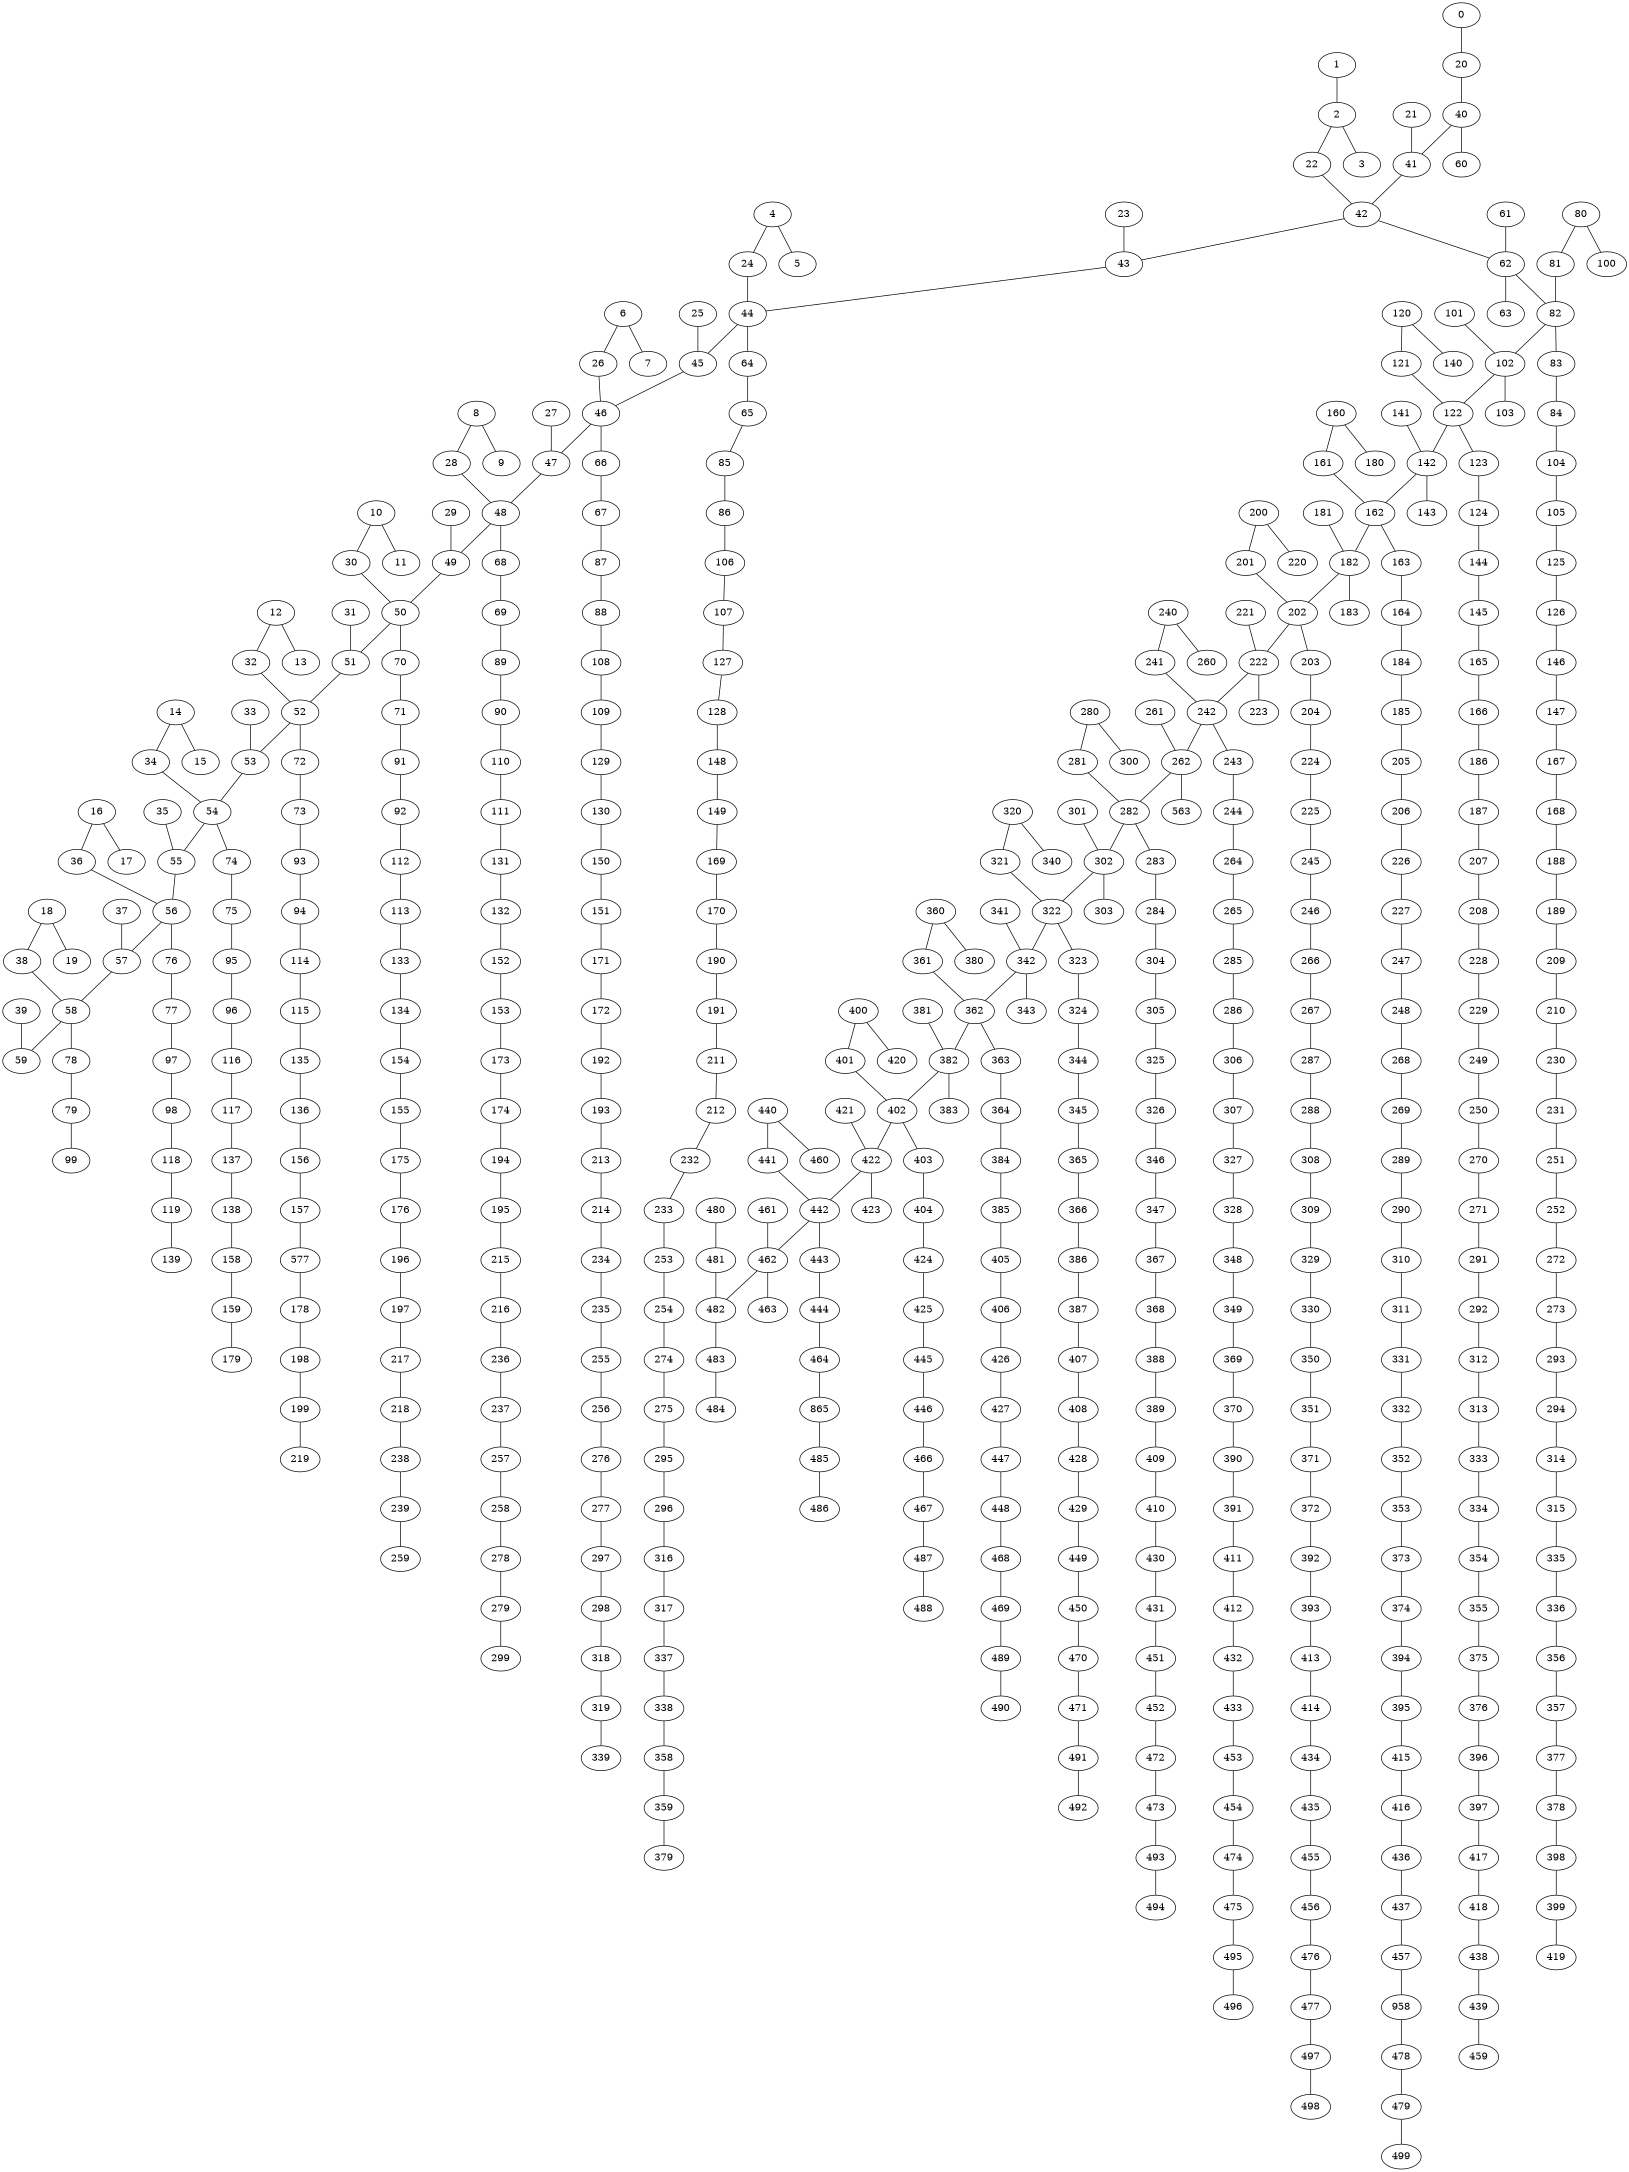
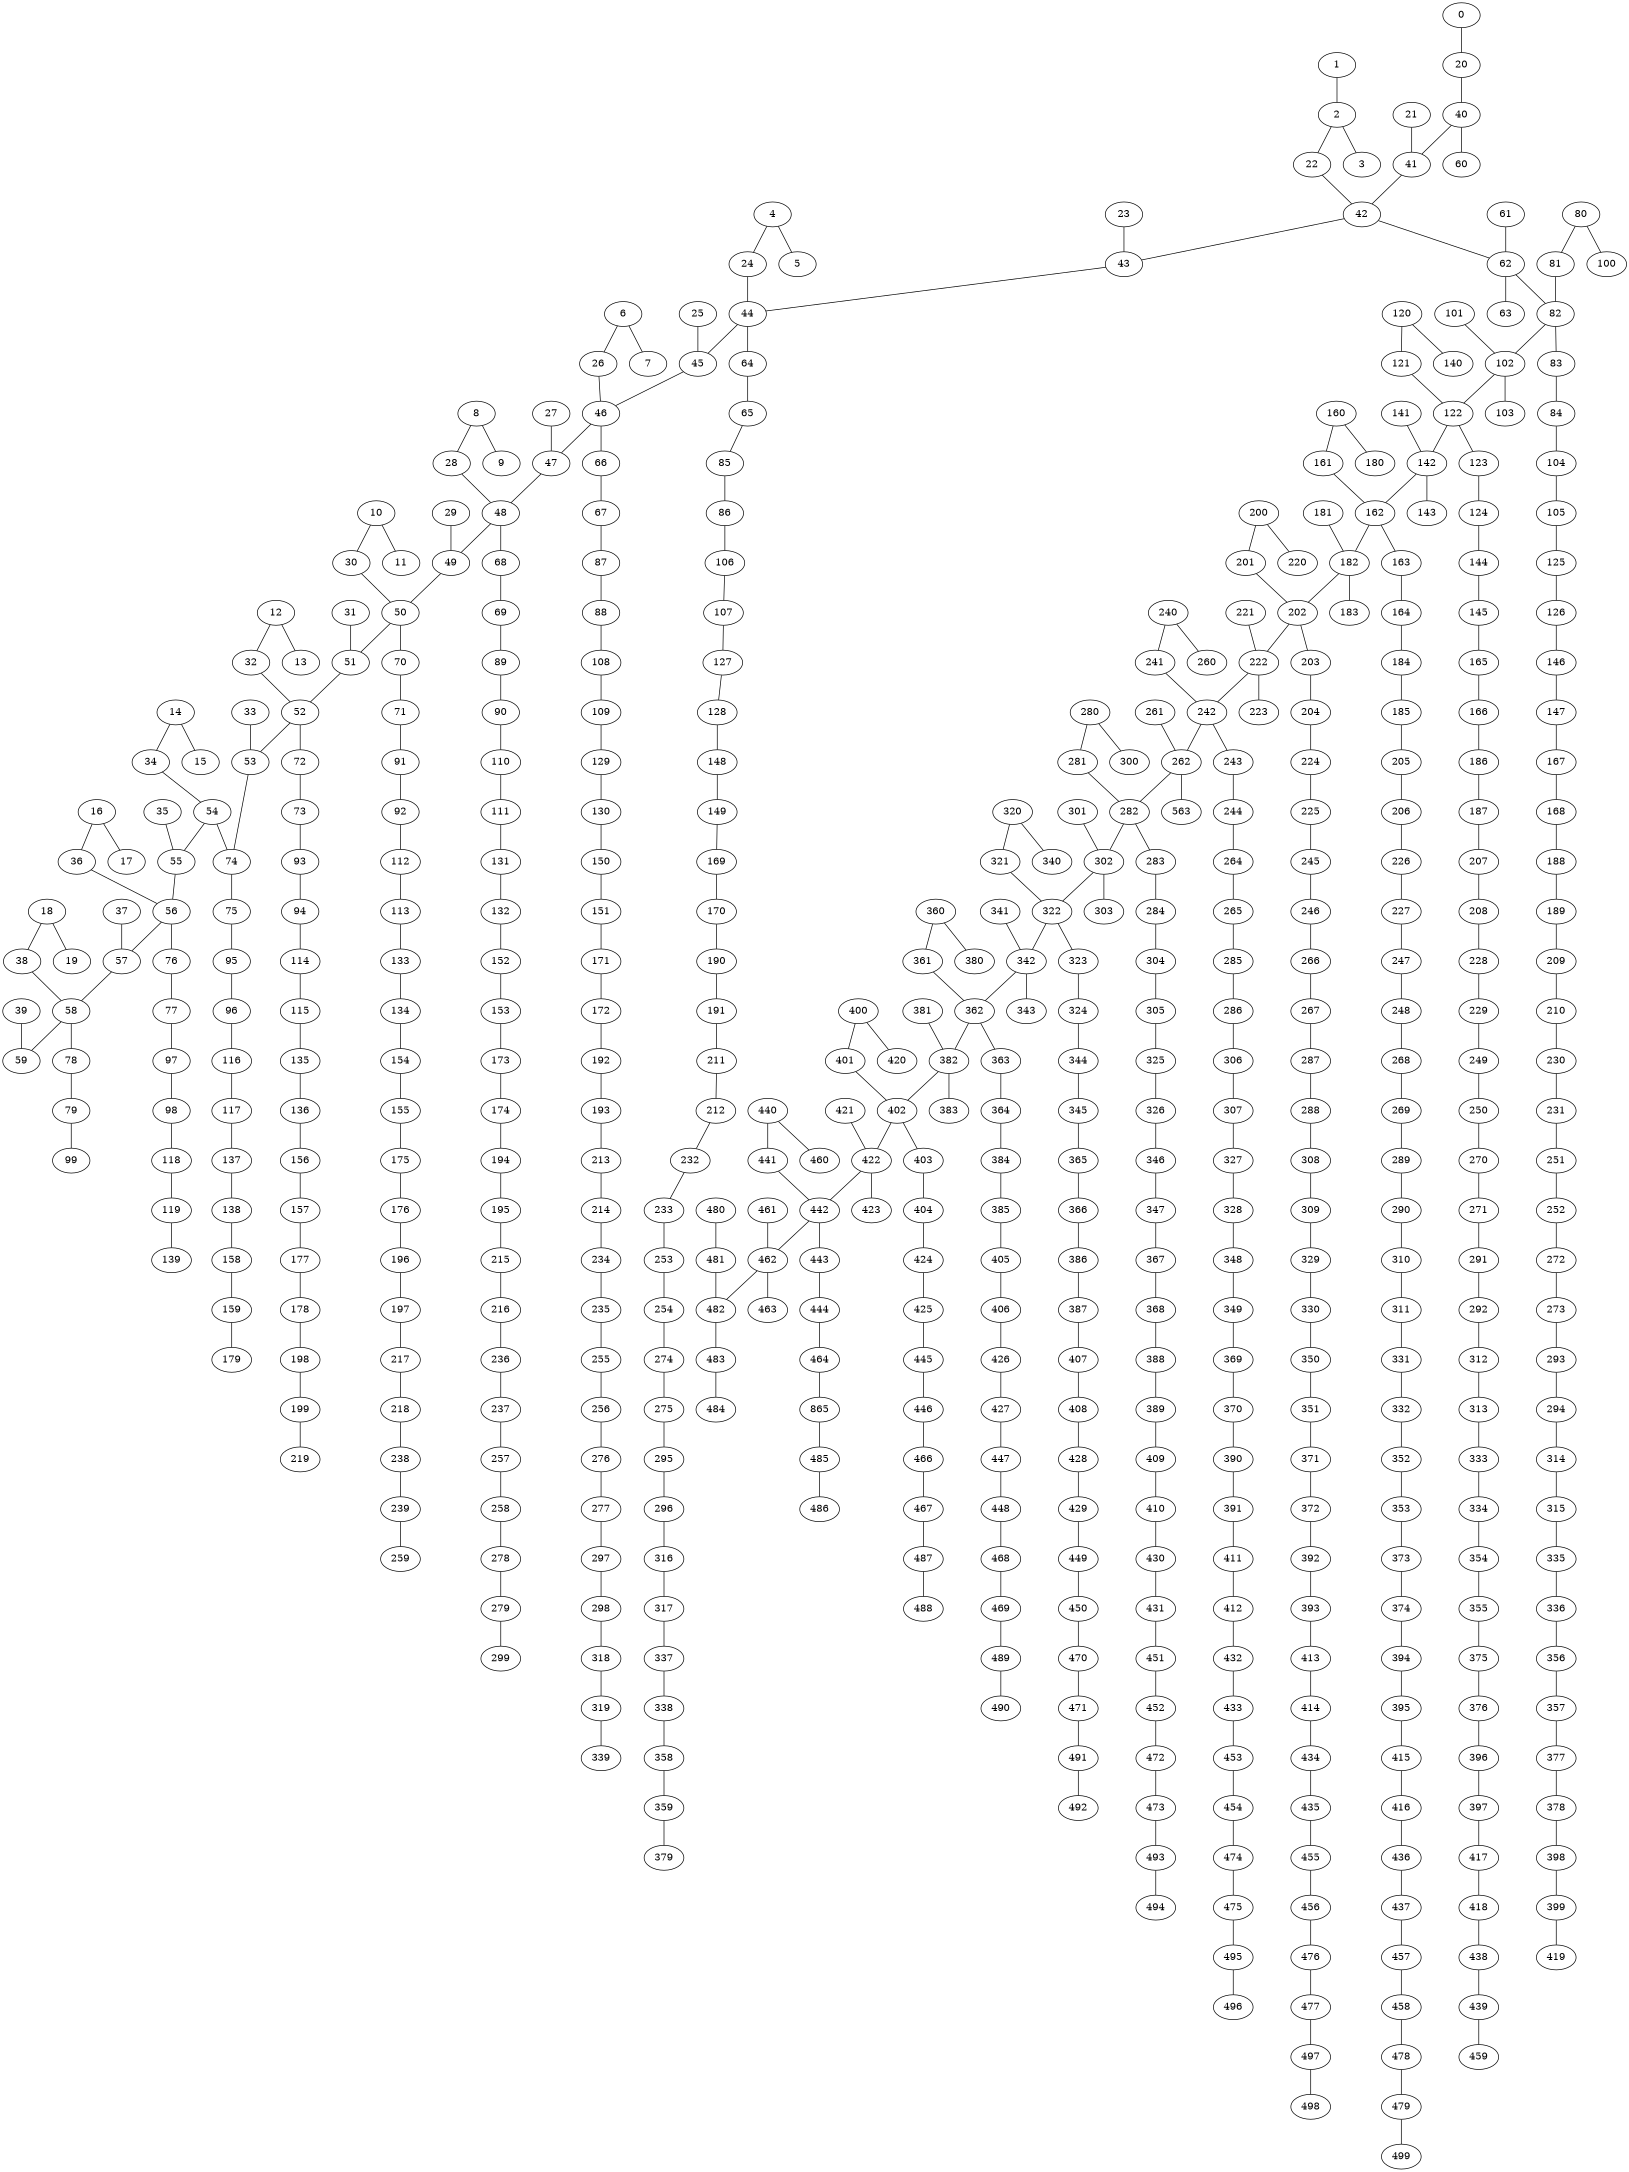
(231, 787) -> (241, 812)
(300, 1260) -> (300, 1260)
(1401, 2007) -> (1401, 2007)
